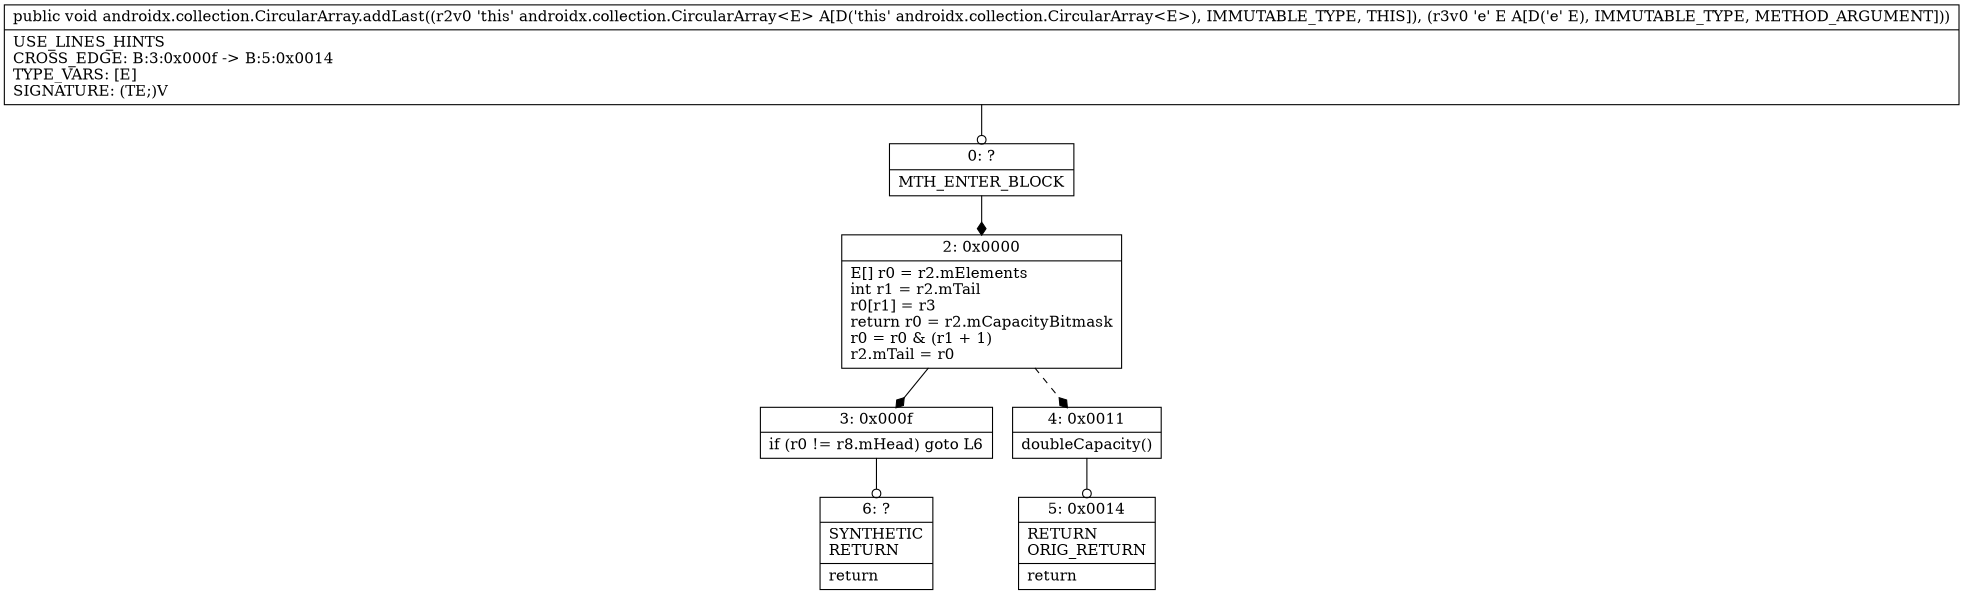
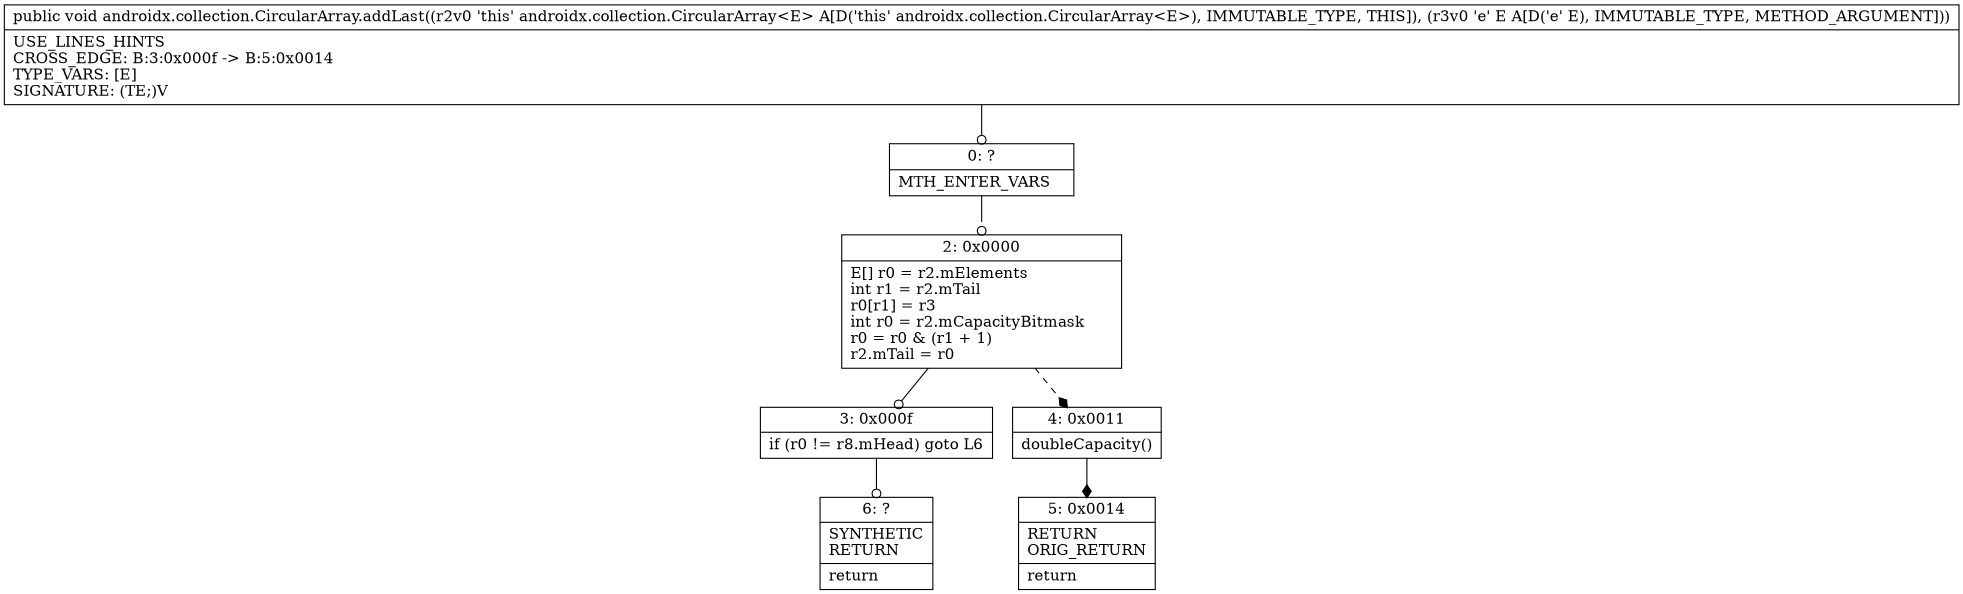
(982, 182) -> (975, 182)
(982, 209) -> (982, 209)
(982, 322) -> (968, 322)
(915, 384) -> (915, 384)
(1087, 474) -> (1087, 474)
